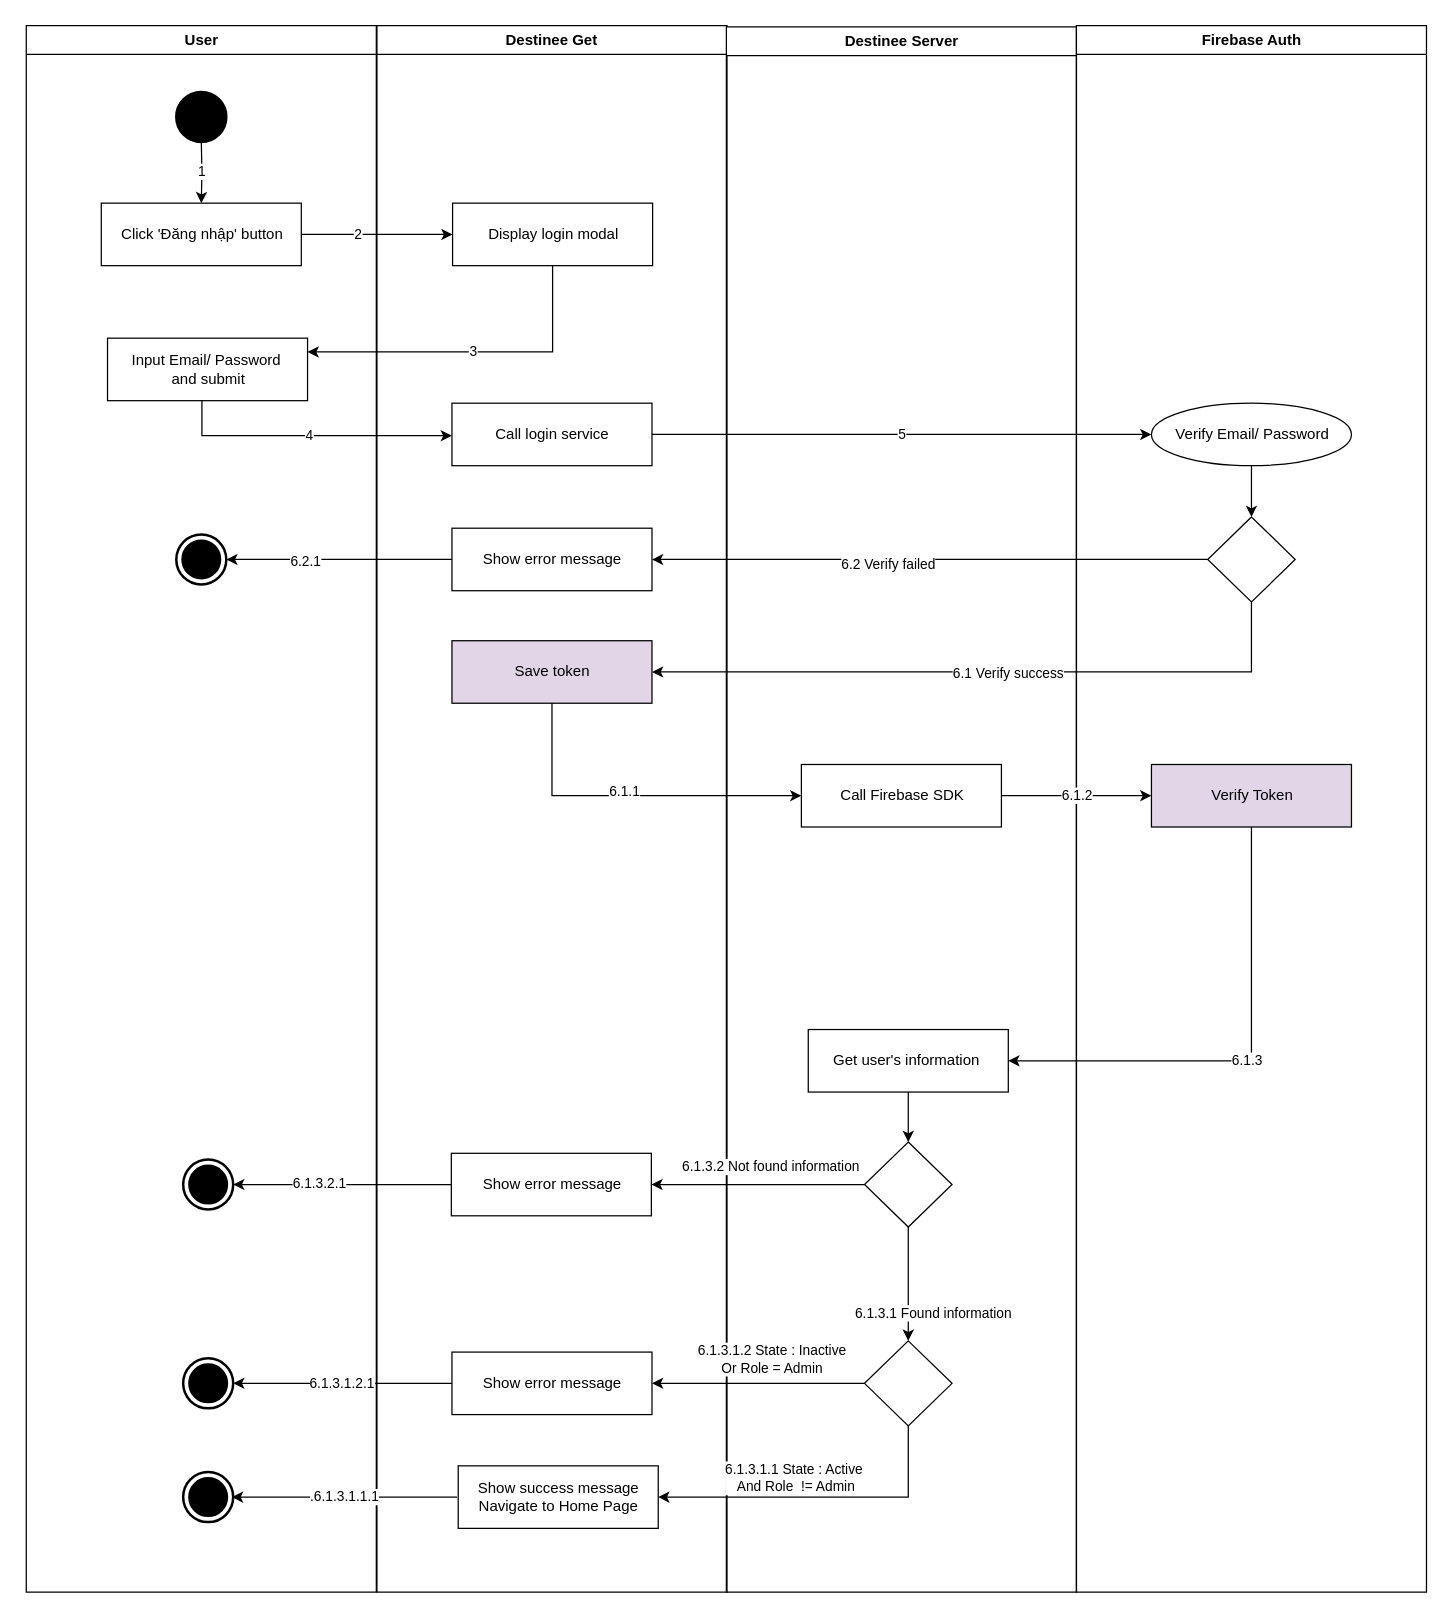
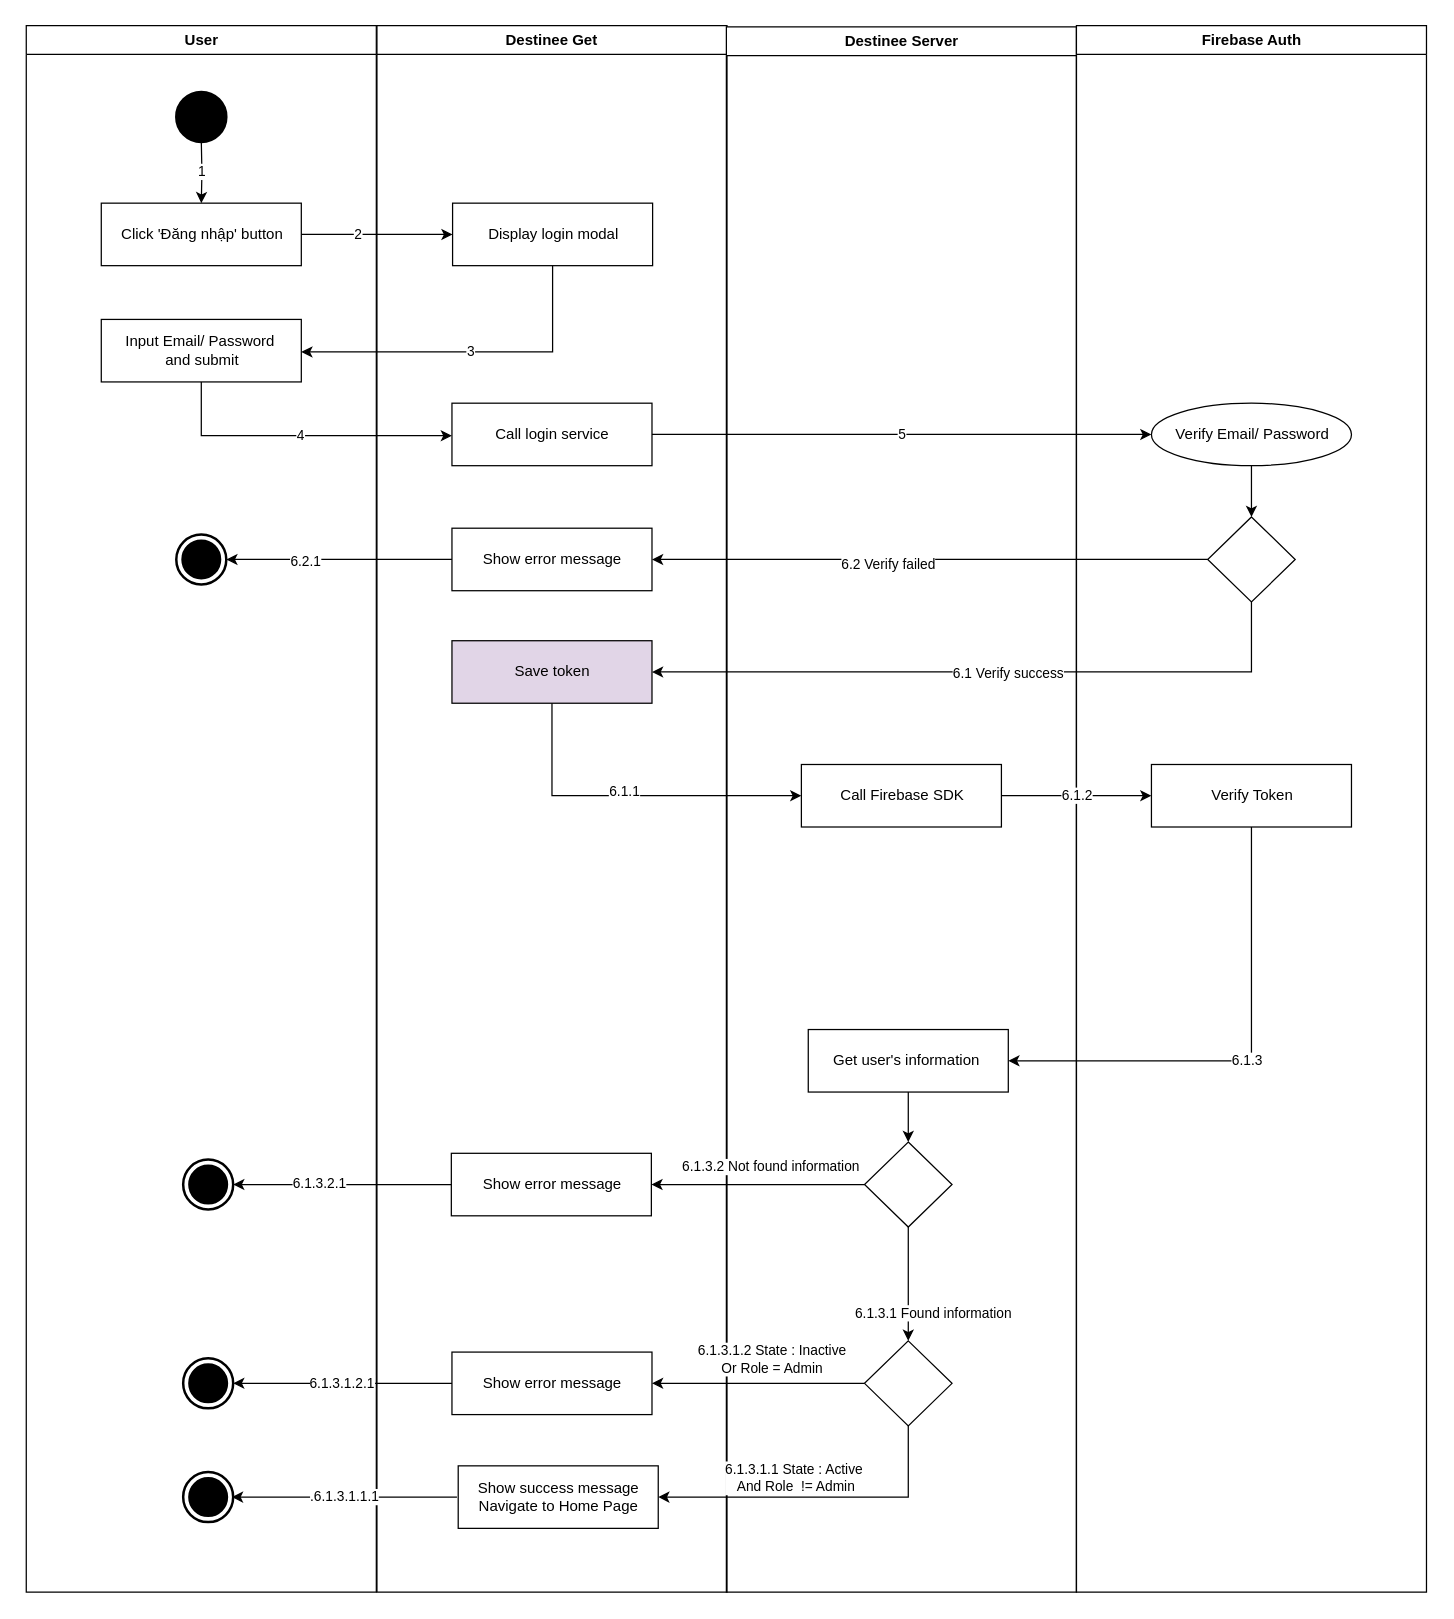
(208, 369) -> (201, 351)
(1251, 796) -> (1251, 796)
